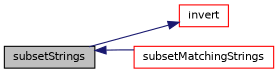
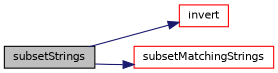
(120, 50) -> (109, 64)
